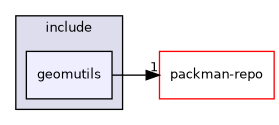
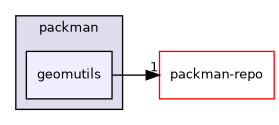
(69, 28) -> (69, 28)
